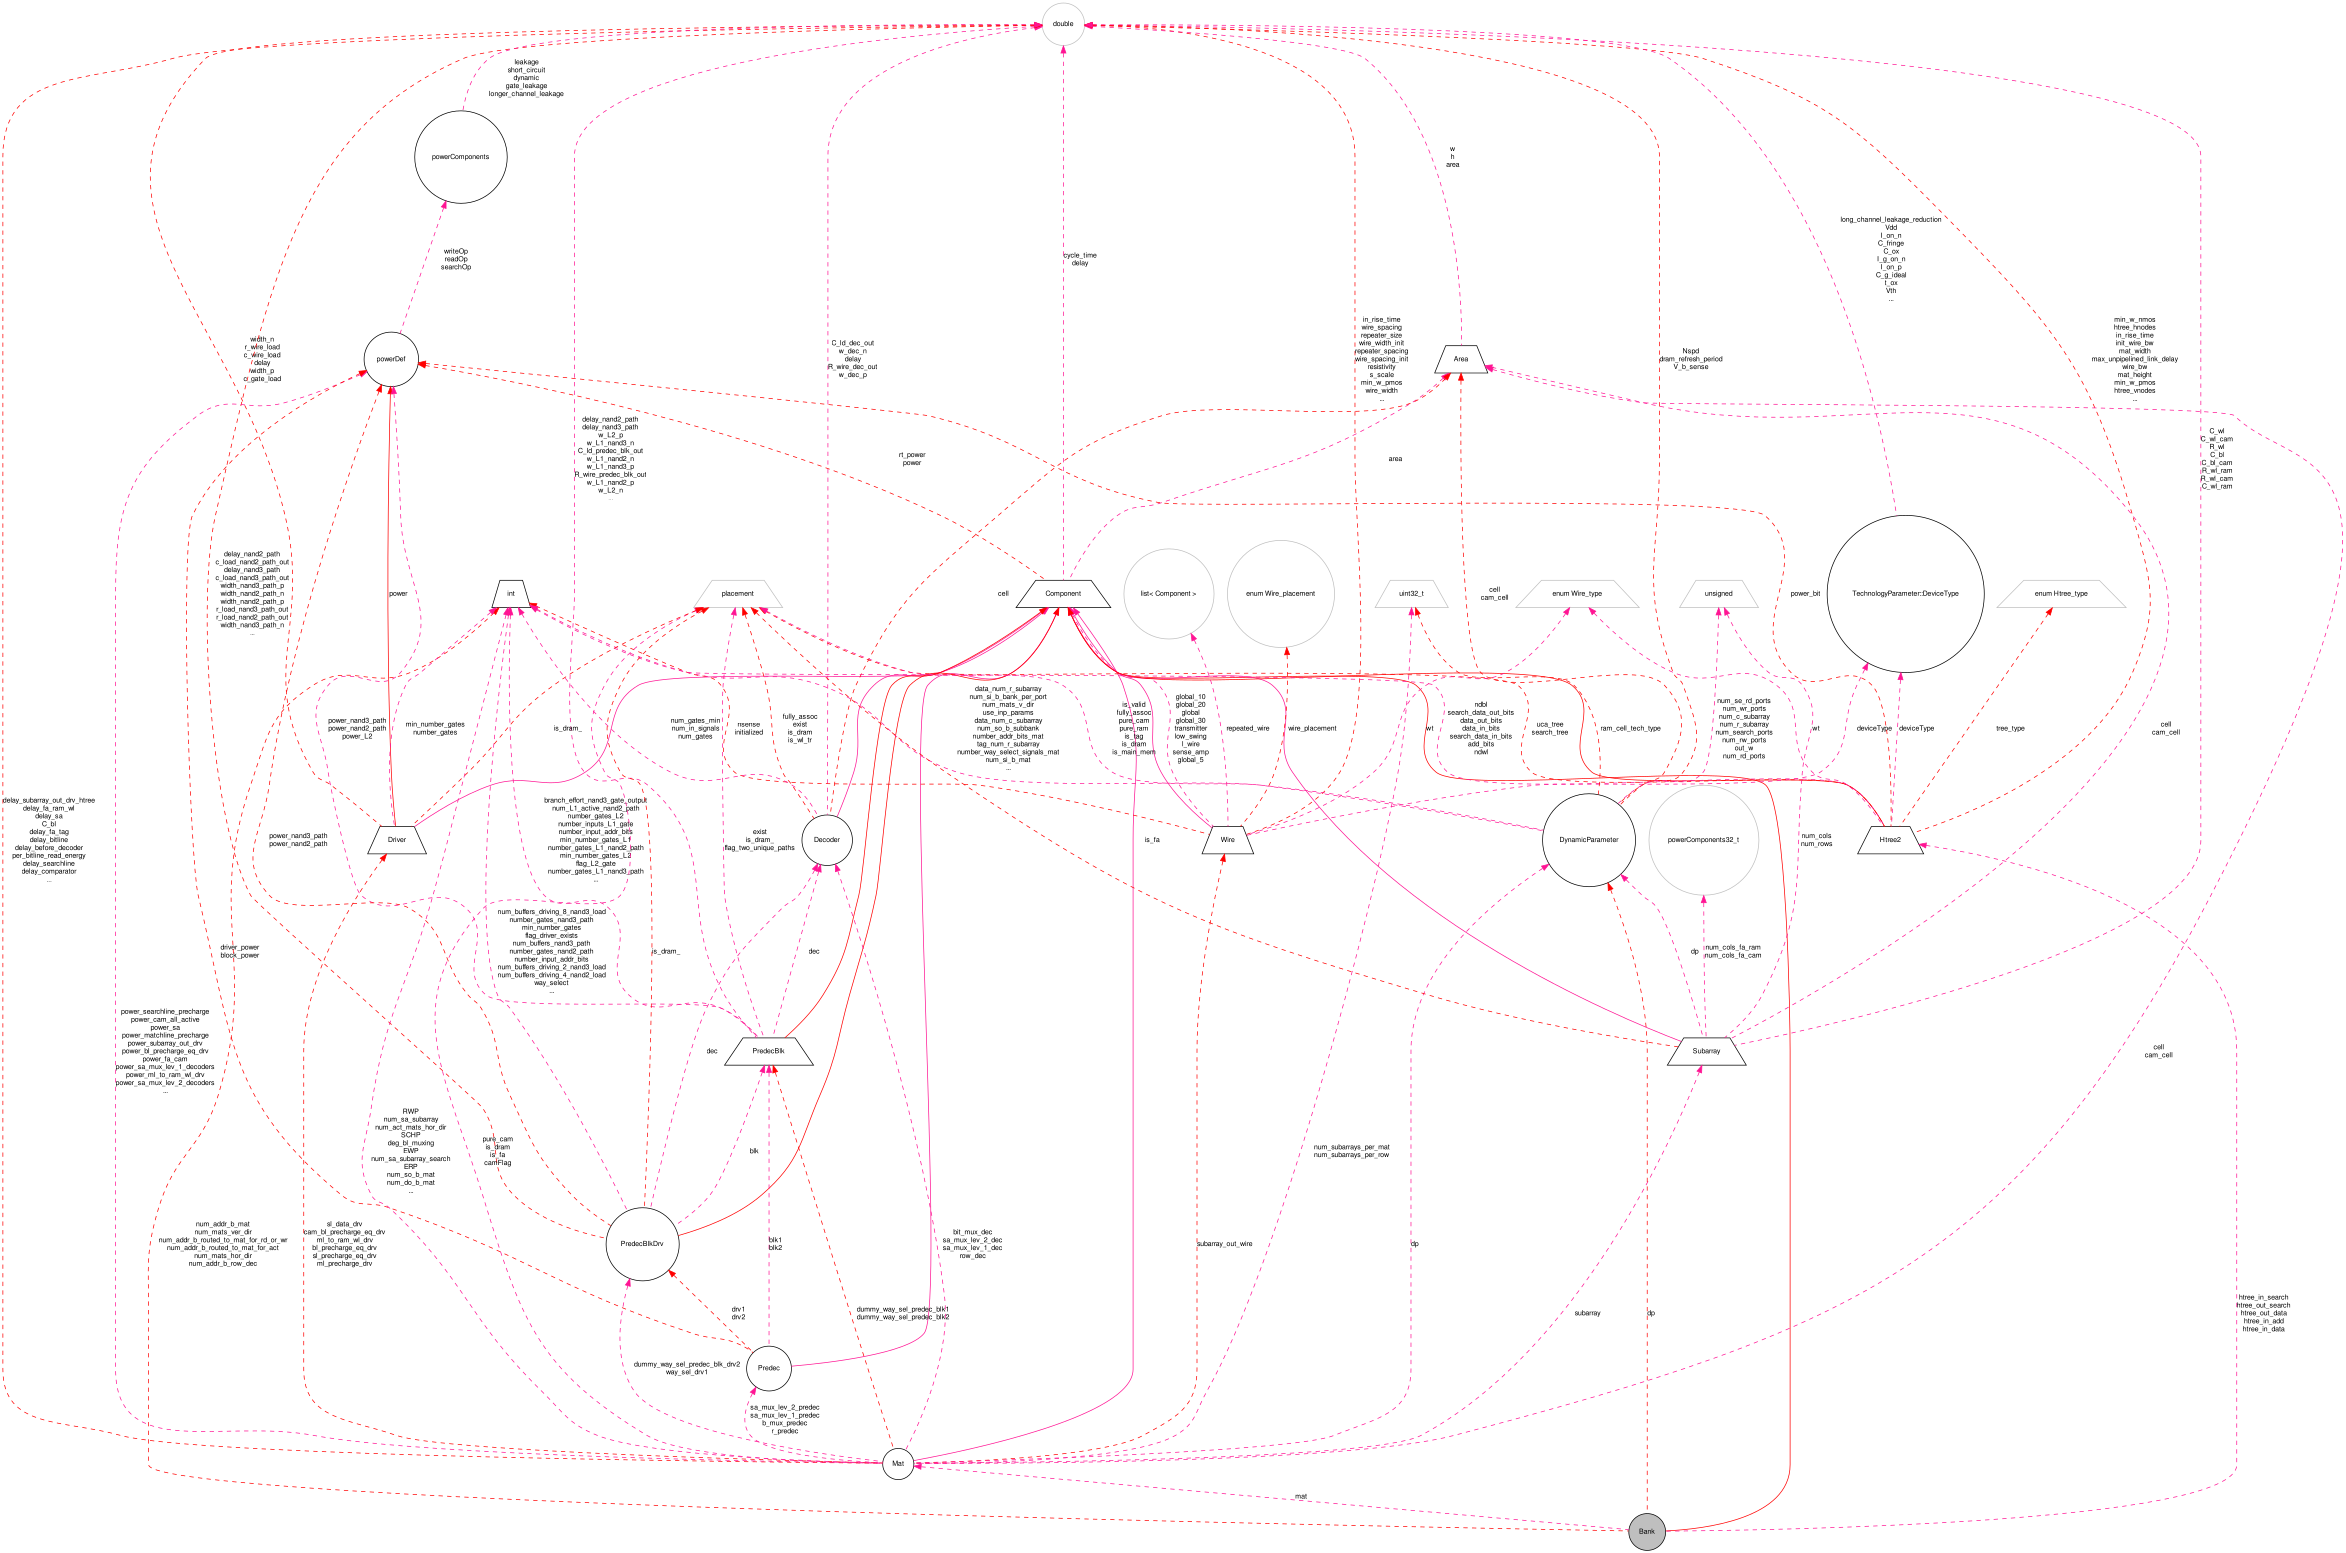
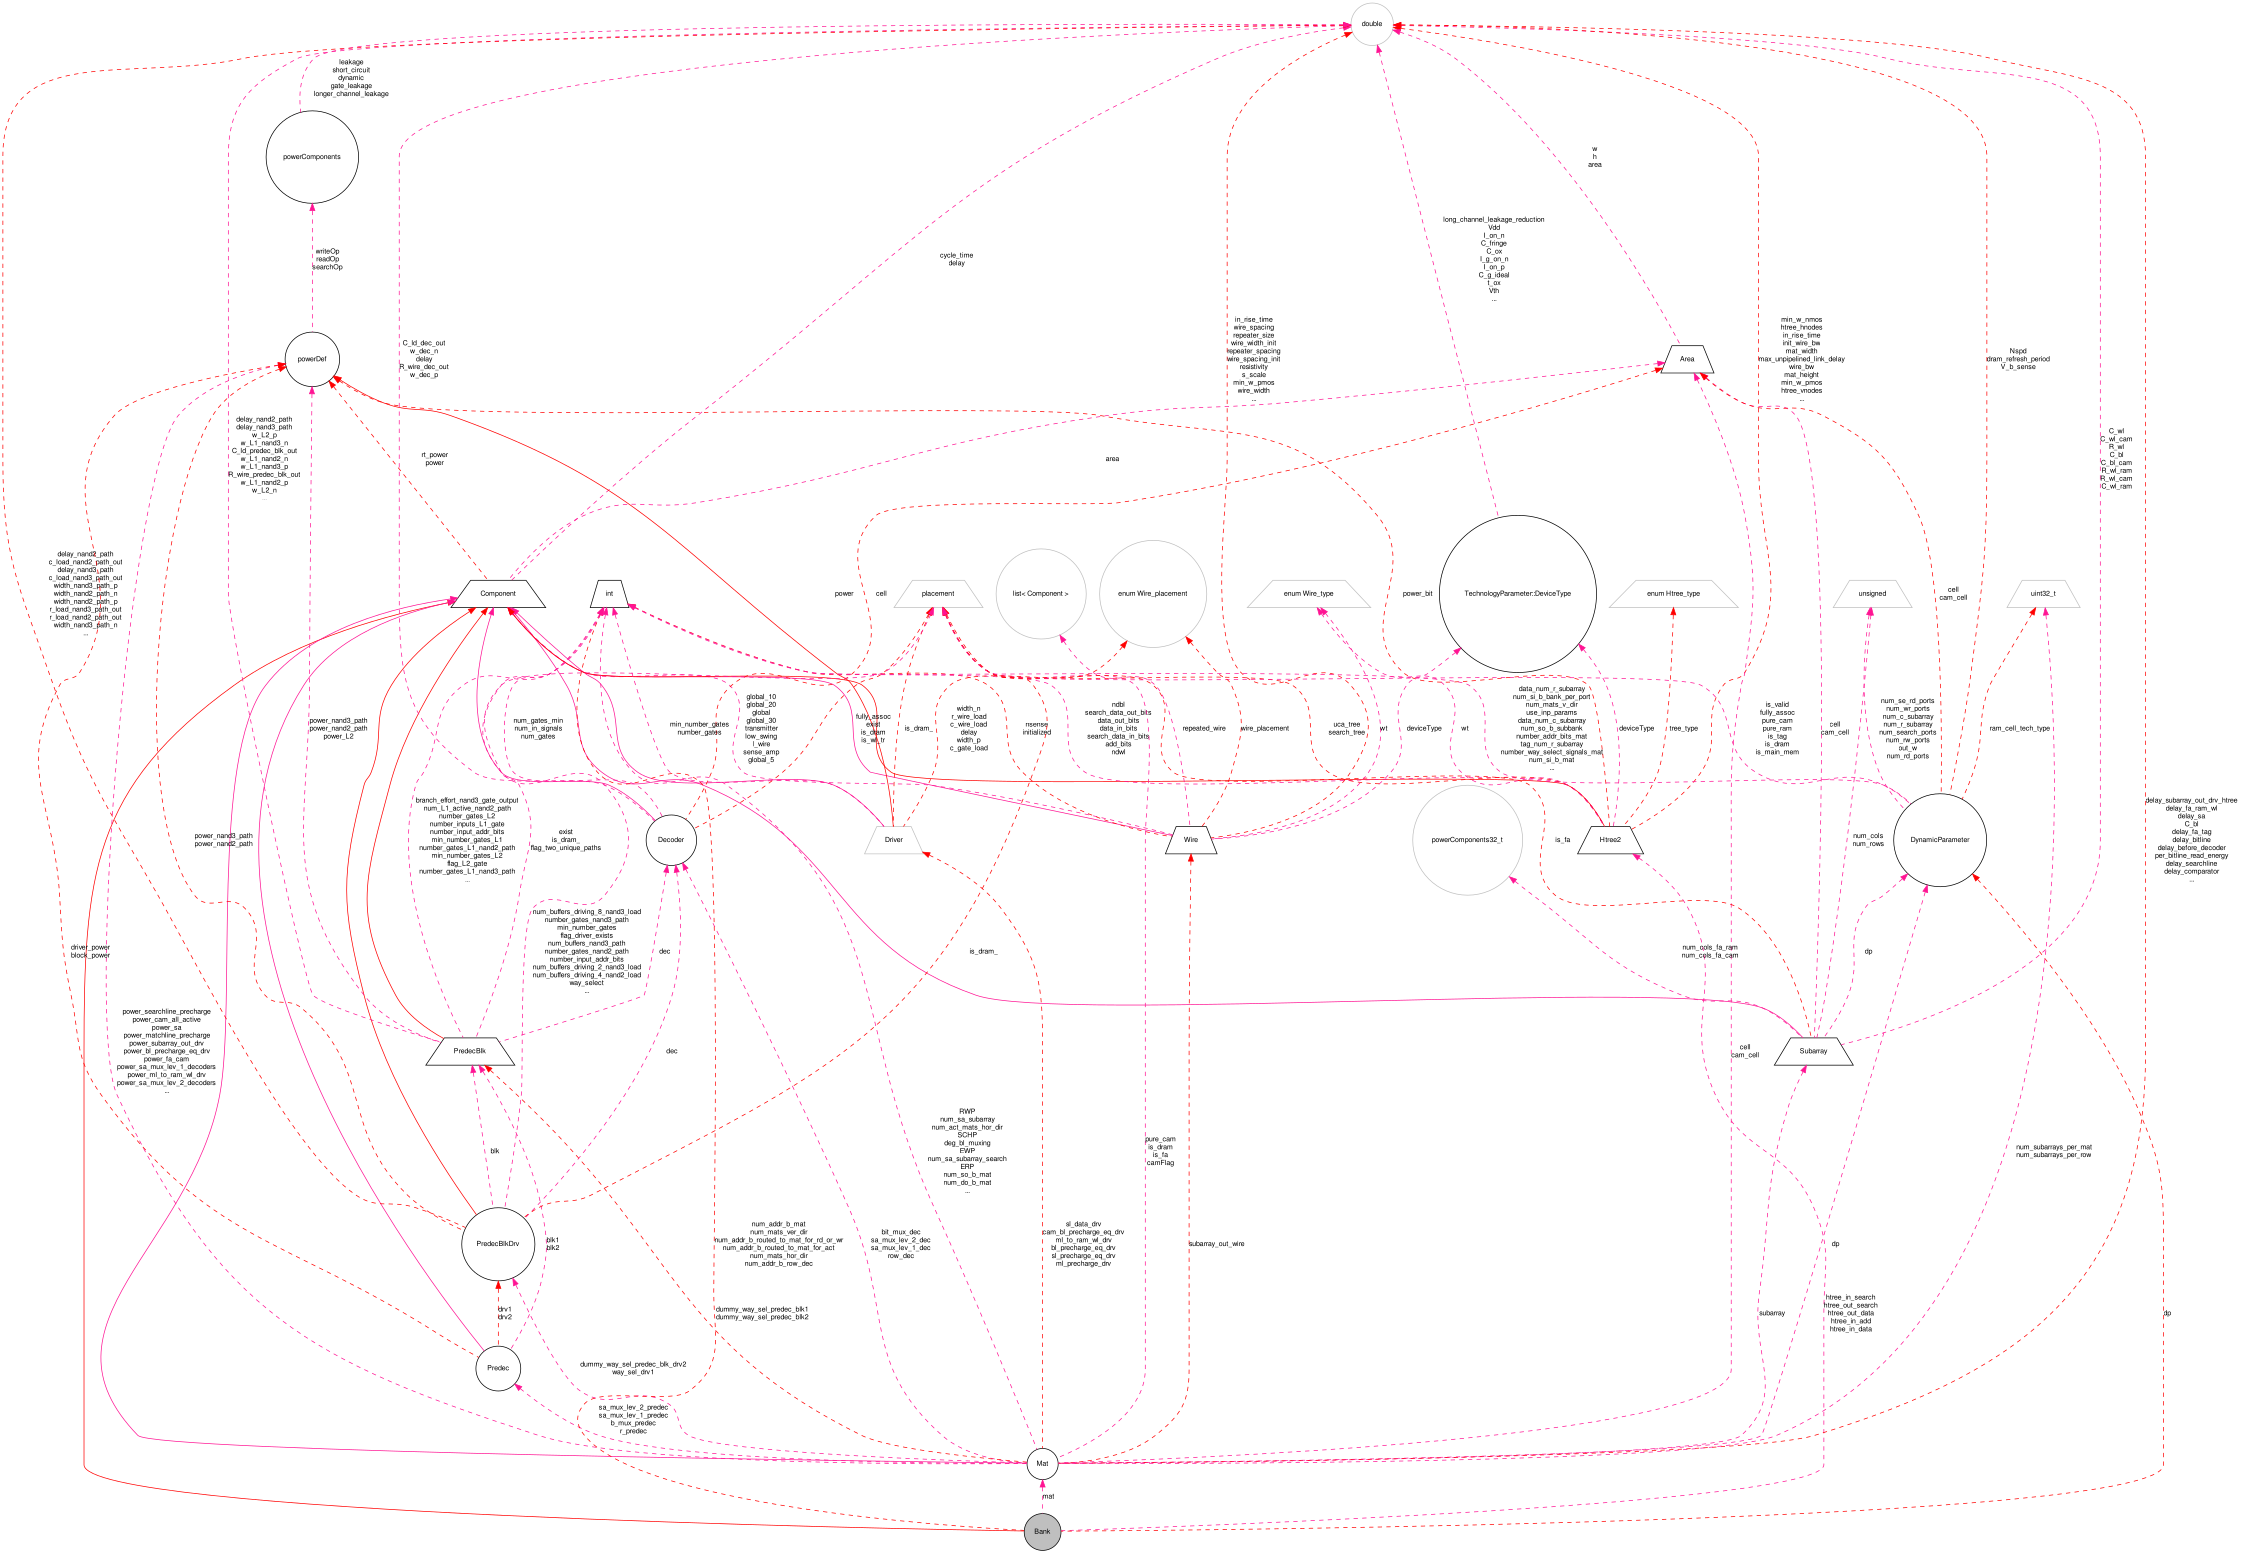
(200, 66) -> (956, 682)
(397, 840) -> (894, 840)
